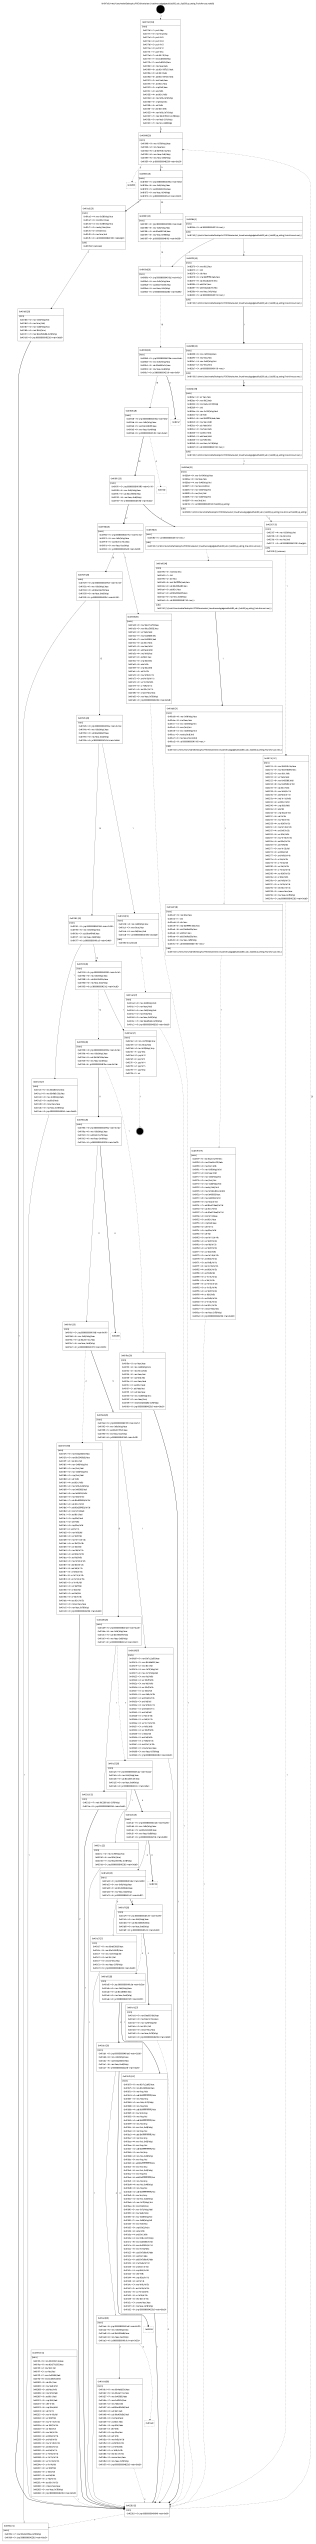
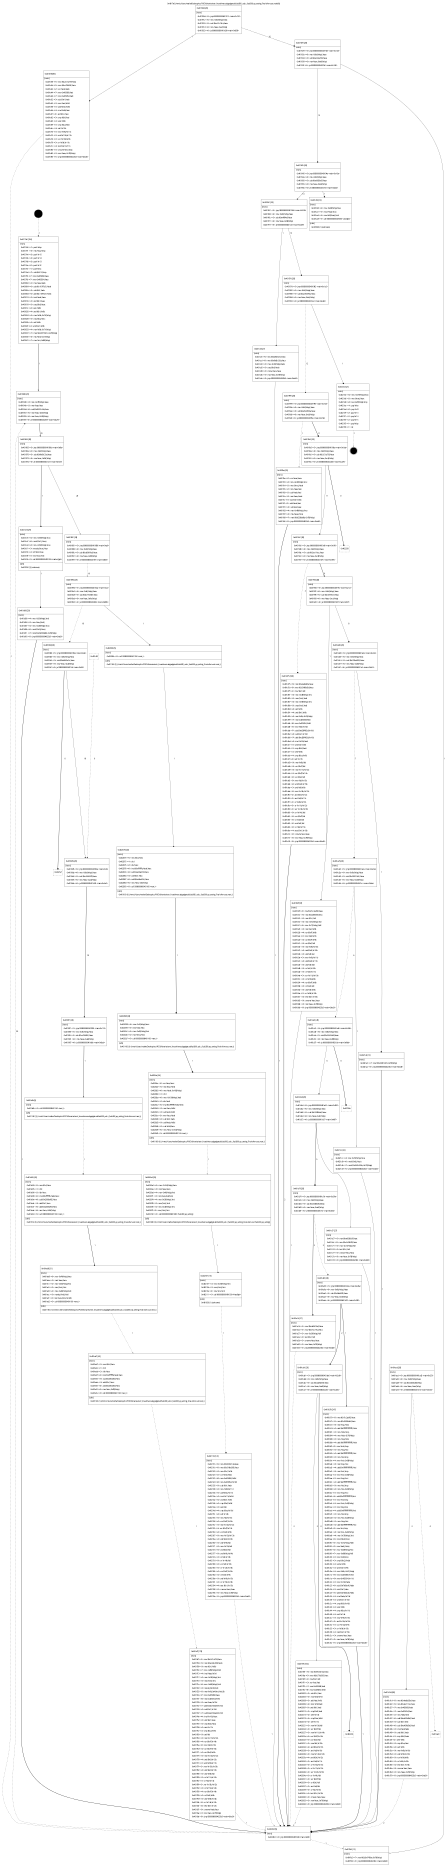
(131, 185) -> none
(192, 250) -> (127, 625)
(155, 461) -> (91, 758)
(126, 514) -> none
(148, 1010) -> none
(138, 1800) -> (348, 952)
(106, 2193) -> (314, 1526)
